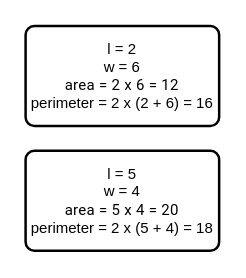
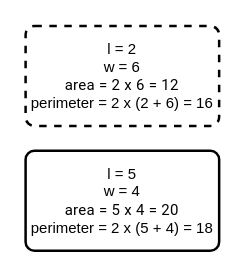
(123, 76) -> (123, 76)
